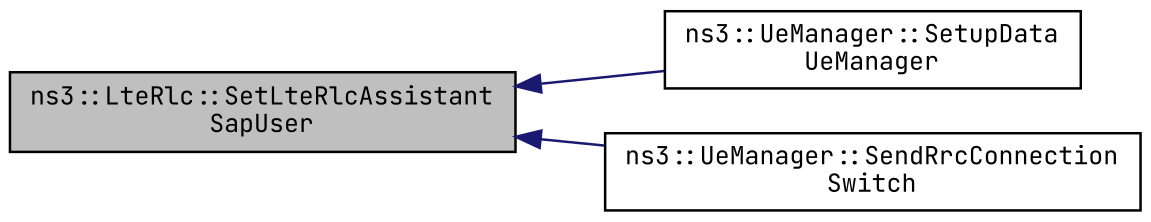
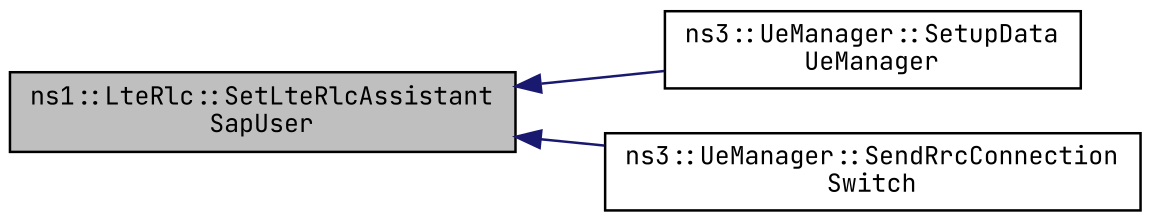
(263, 112) -> (263, 112)
